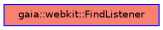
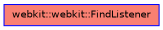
(82, 15) -> (82, 15)
